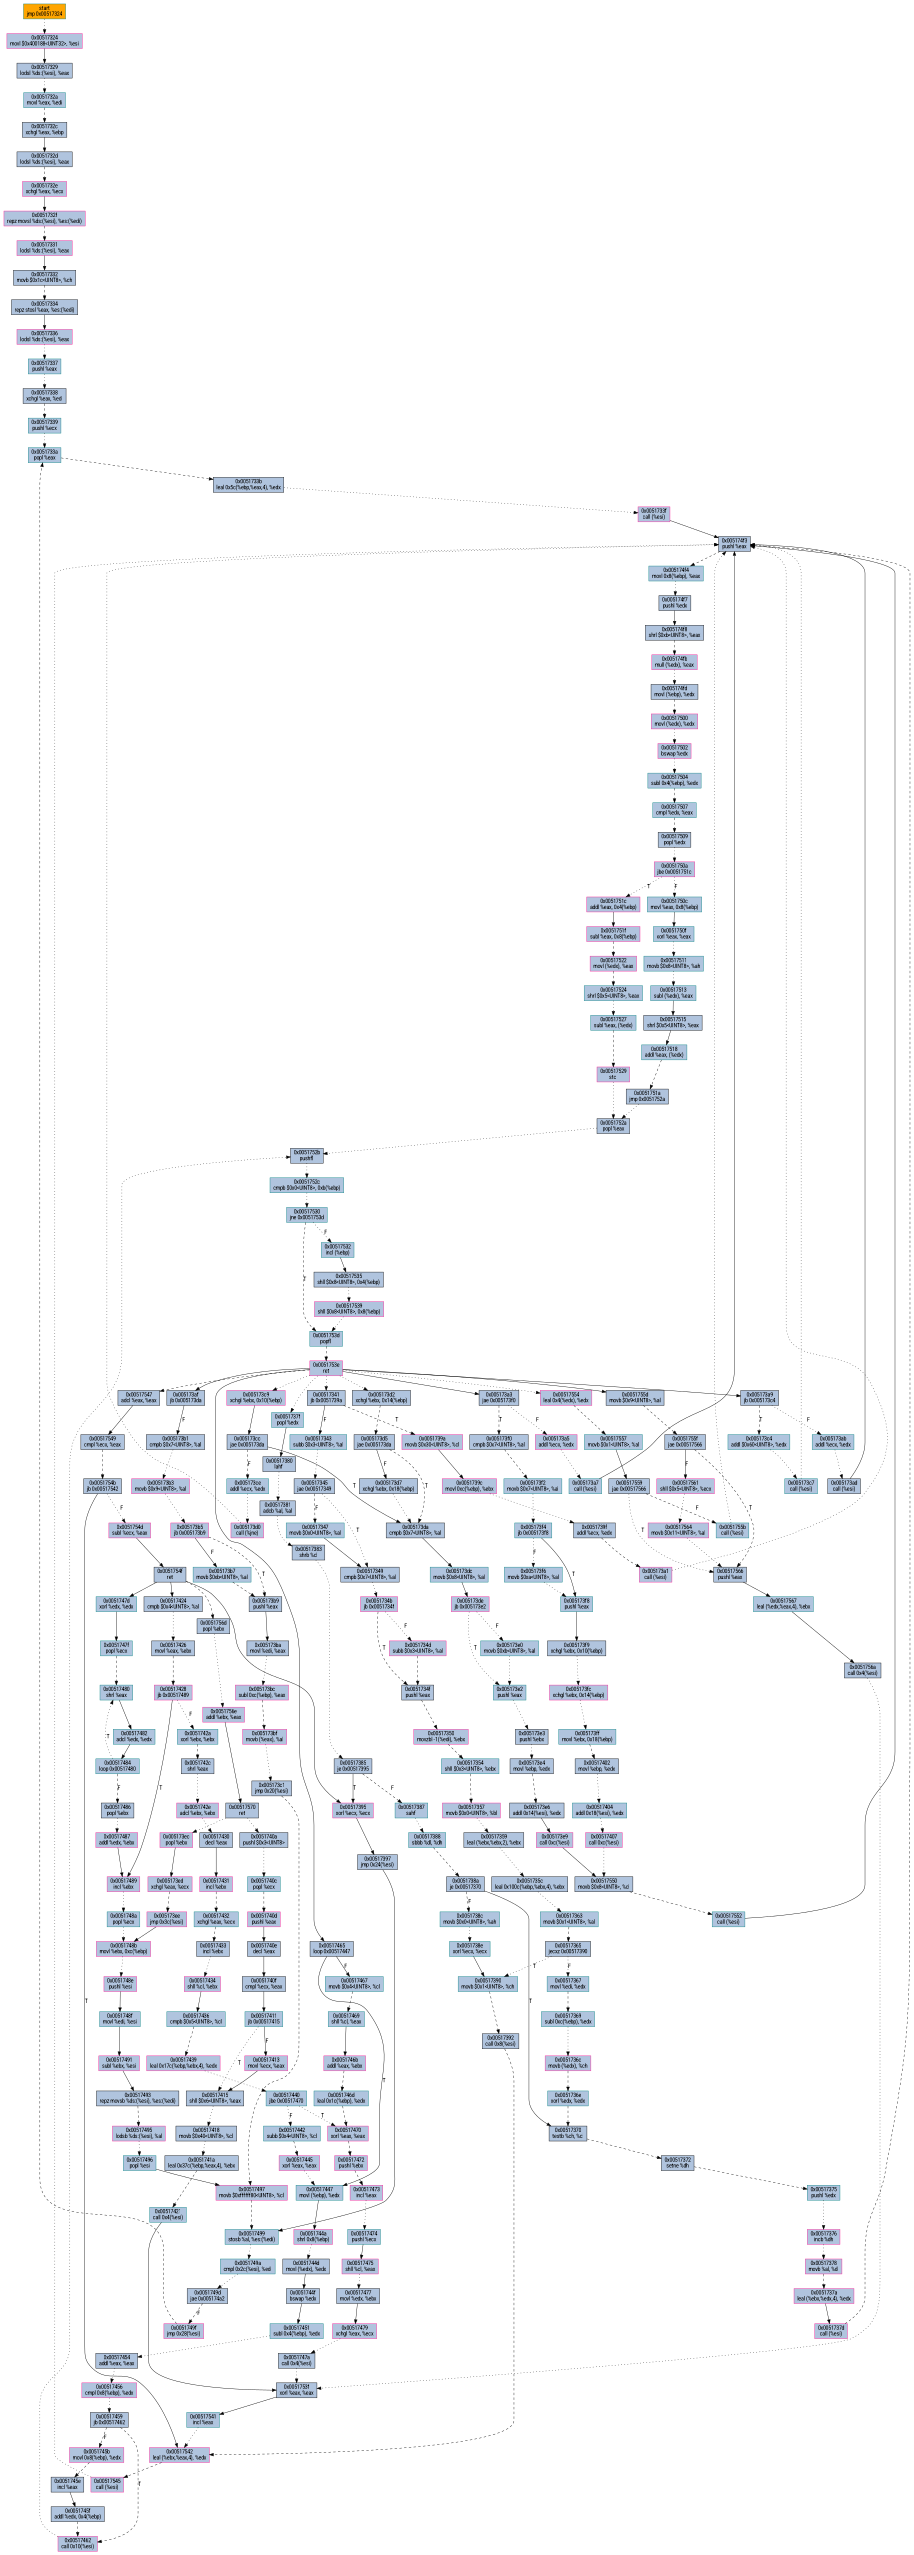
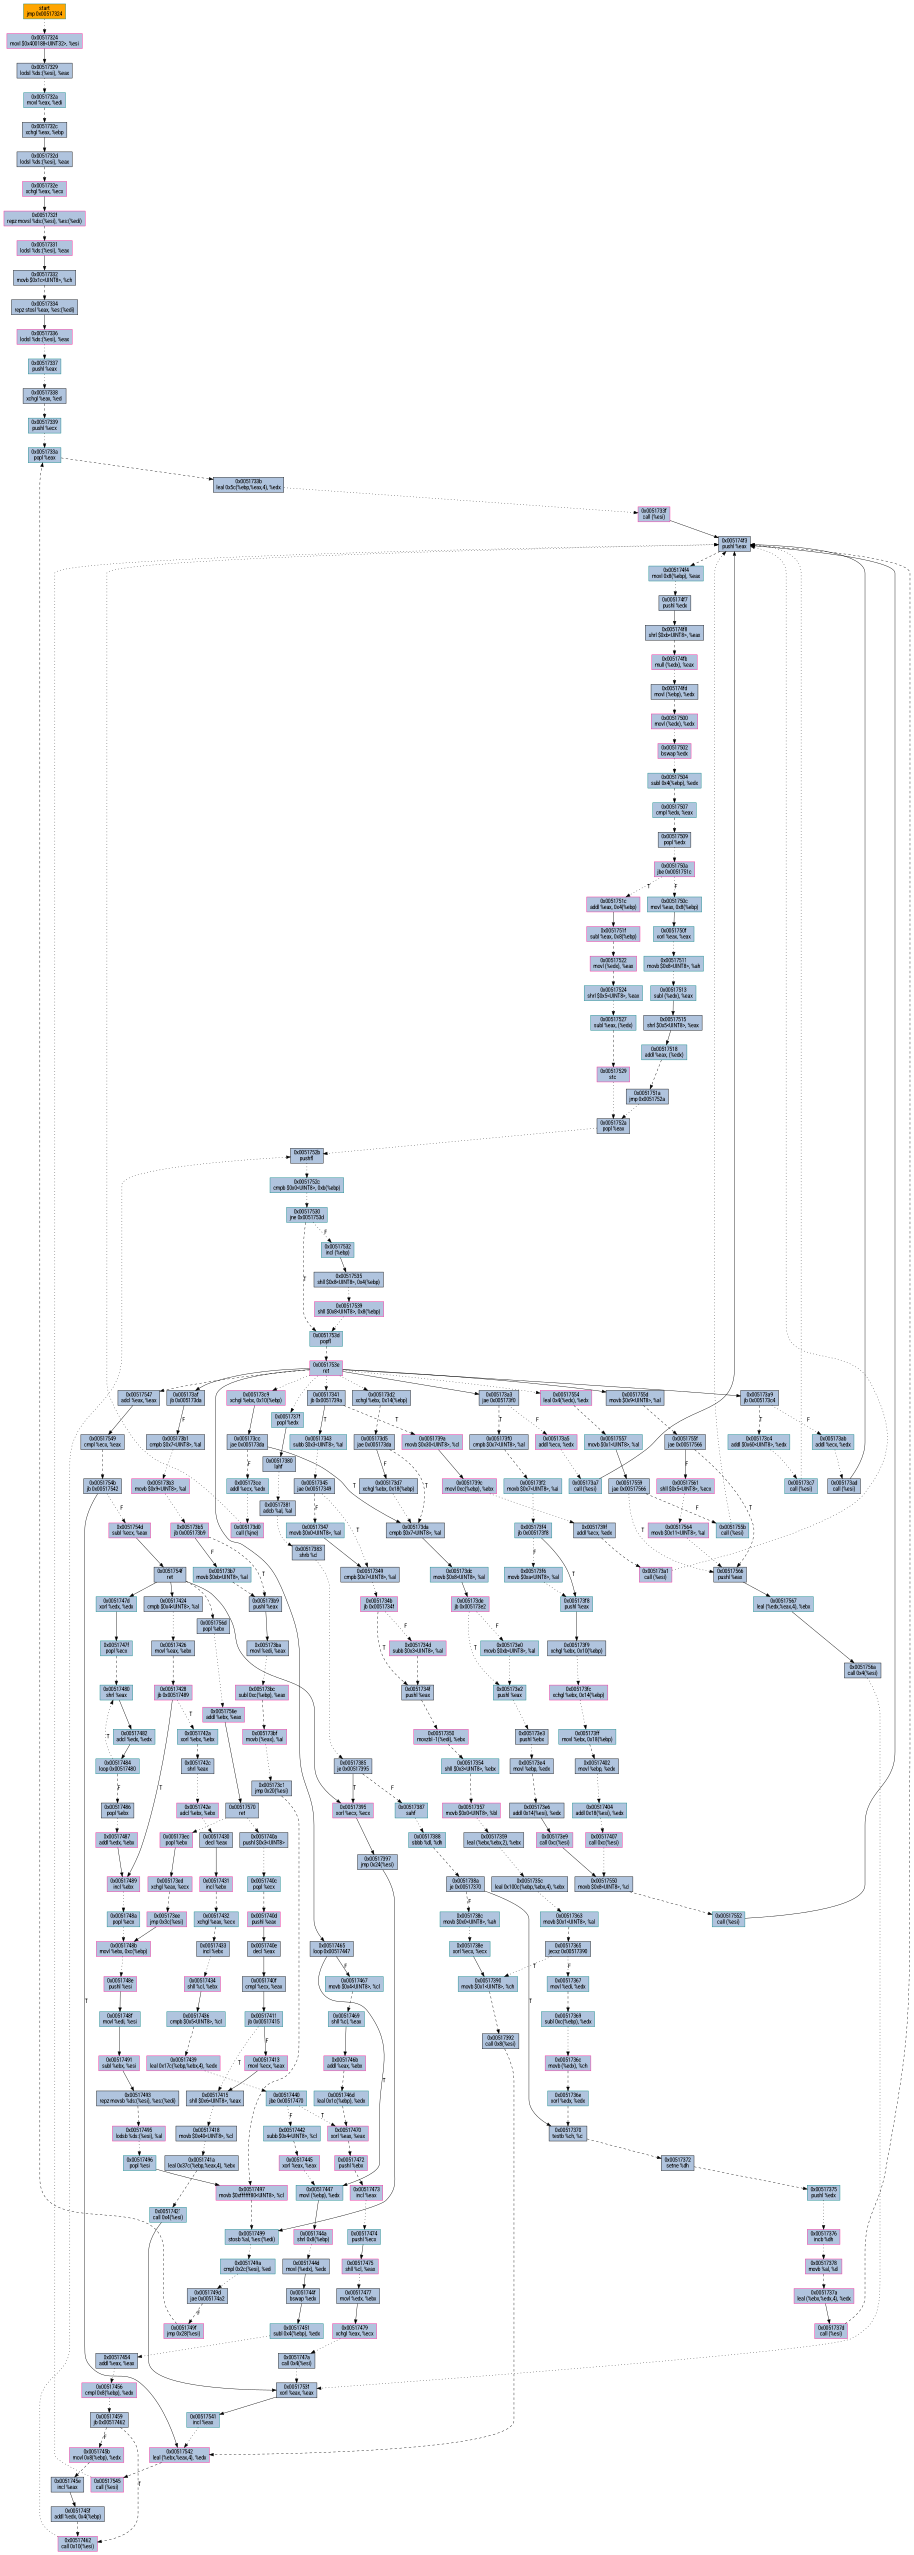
(325, 1420) -> (325, 1420)
(191, 1715) -> (191, 1715)
